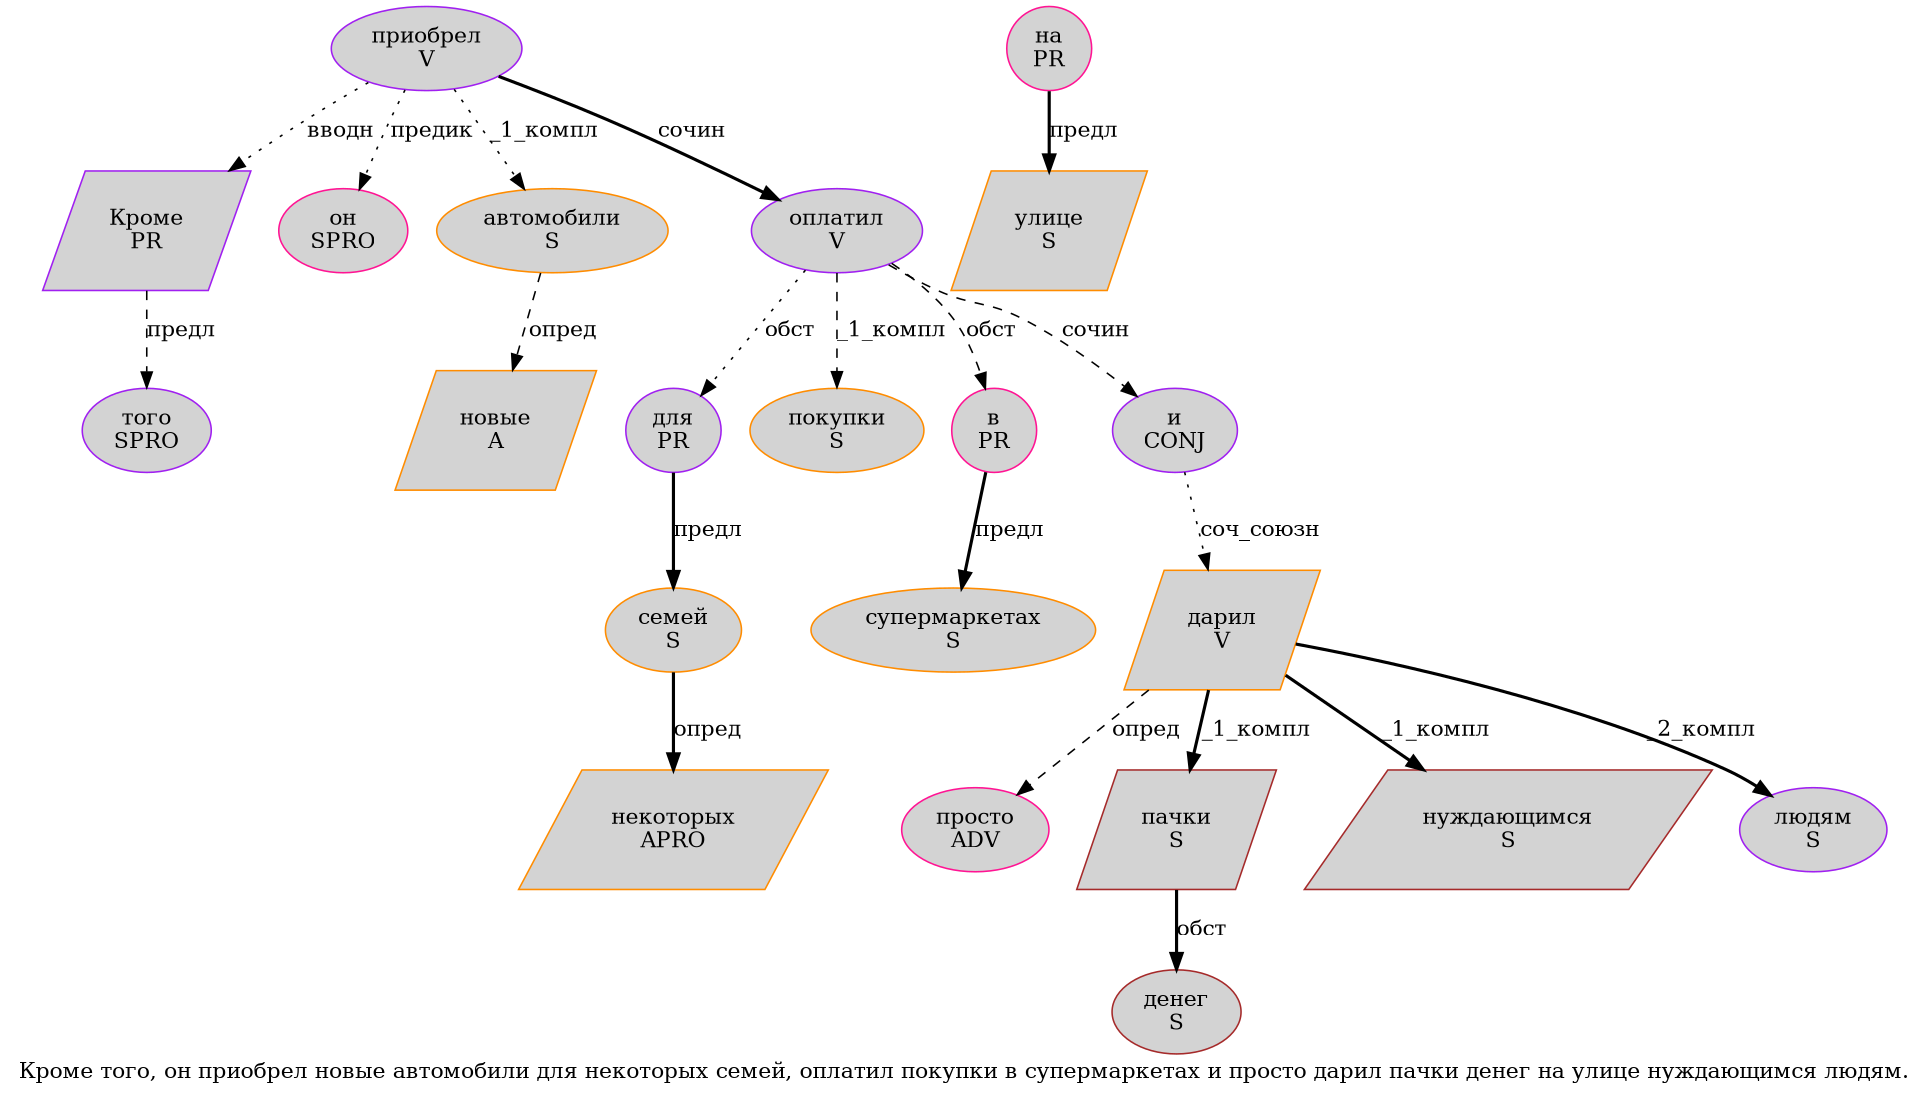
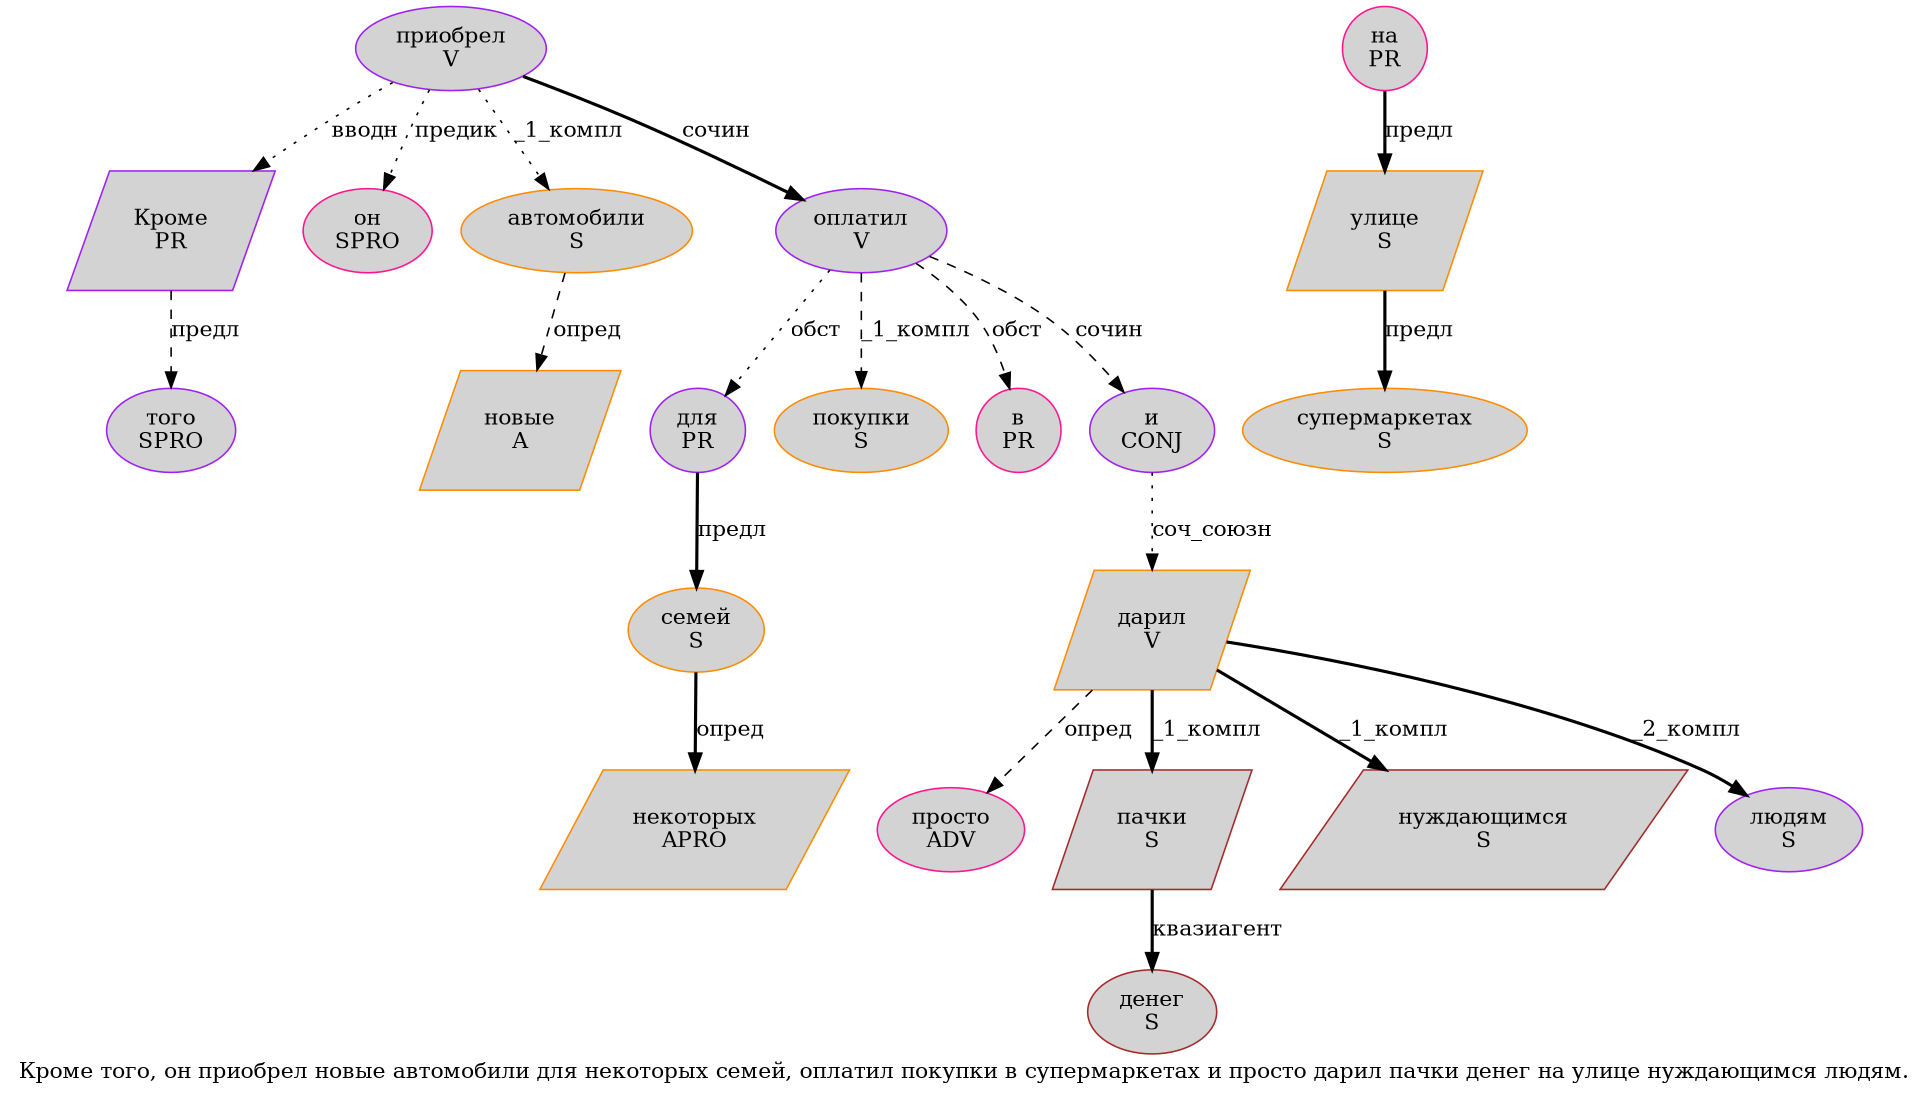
(975, 522) -> (1385, 331)
(1202, 930) -> (1217, 930)
